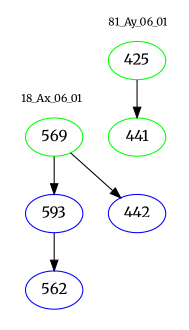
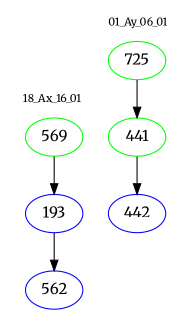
(138, 23) -> (138, 23)
(137, 61) -> (137, 61)
(52, 99) -> (52, 99)
(84, 165) -> (137, 170)
(54, 214) -> (54, 214)
